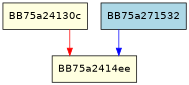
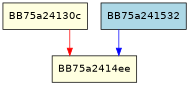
(144, 16) -> (144, 16)
